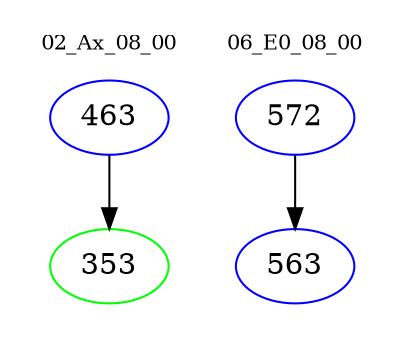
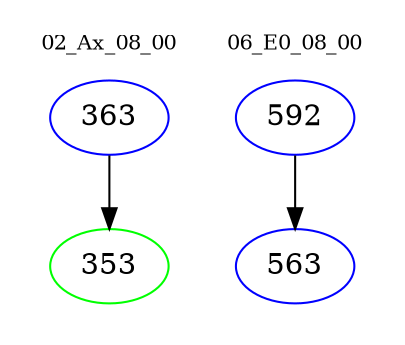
(109, 118) -> (109, 118)
(295, 118) -> (295, 118)
